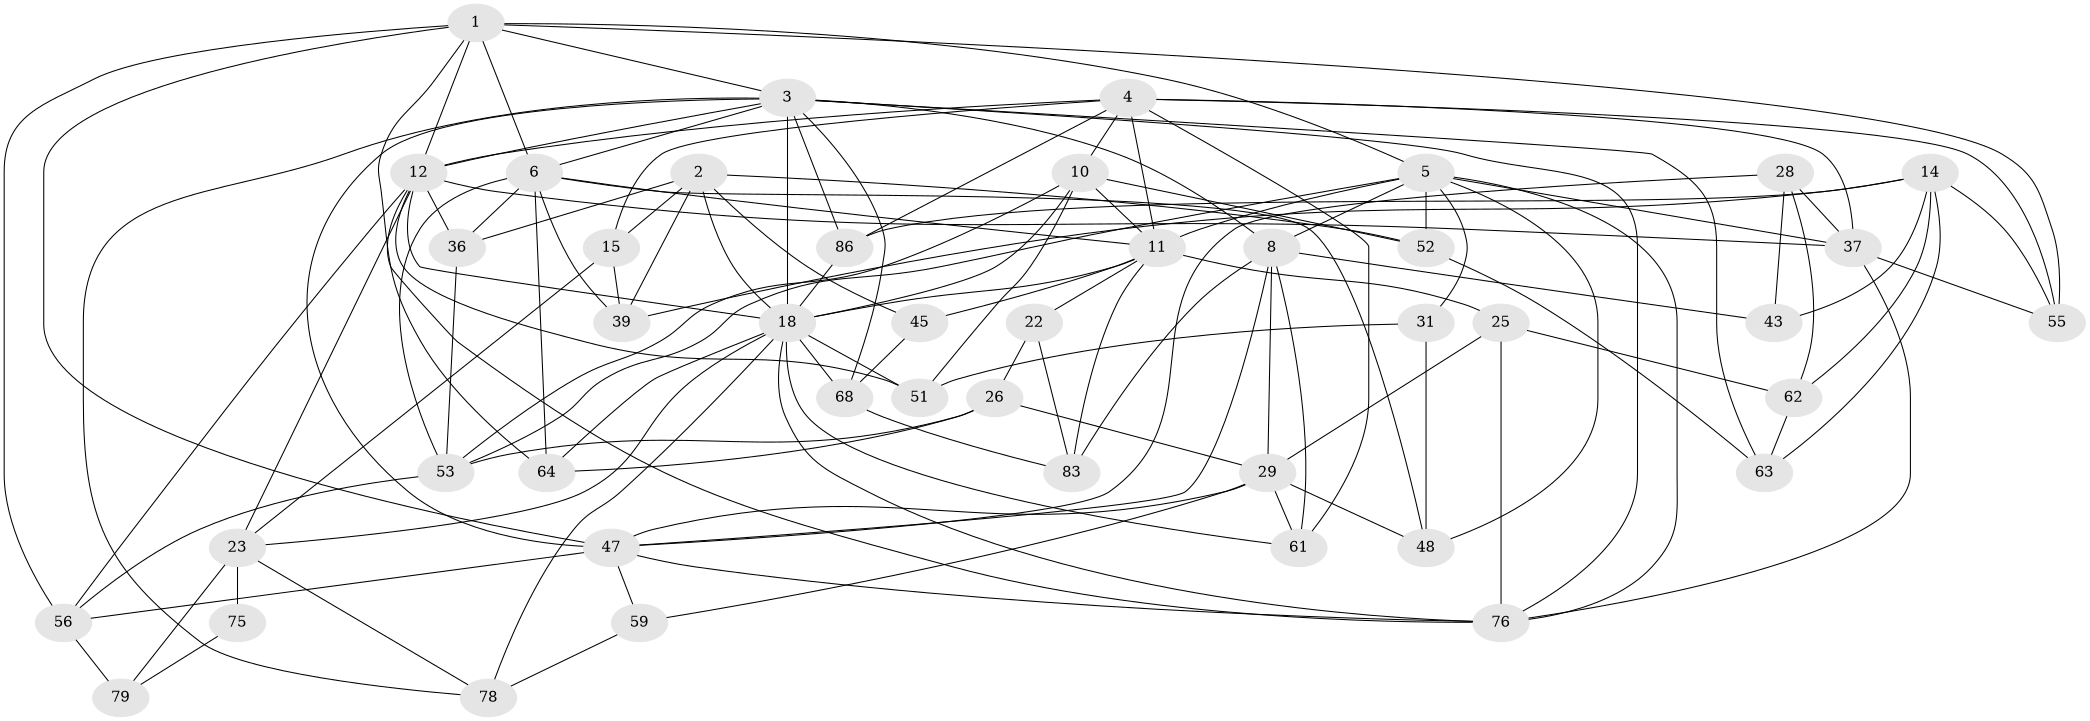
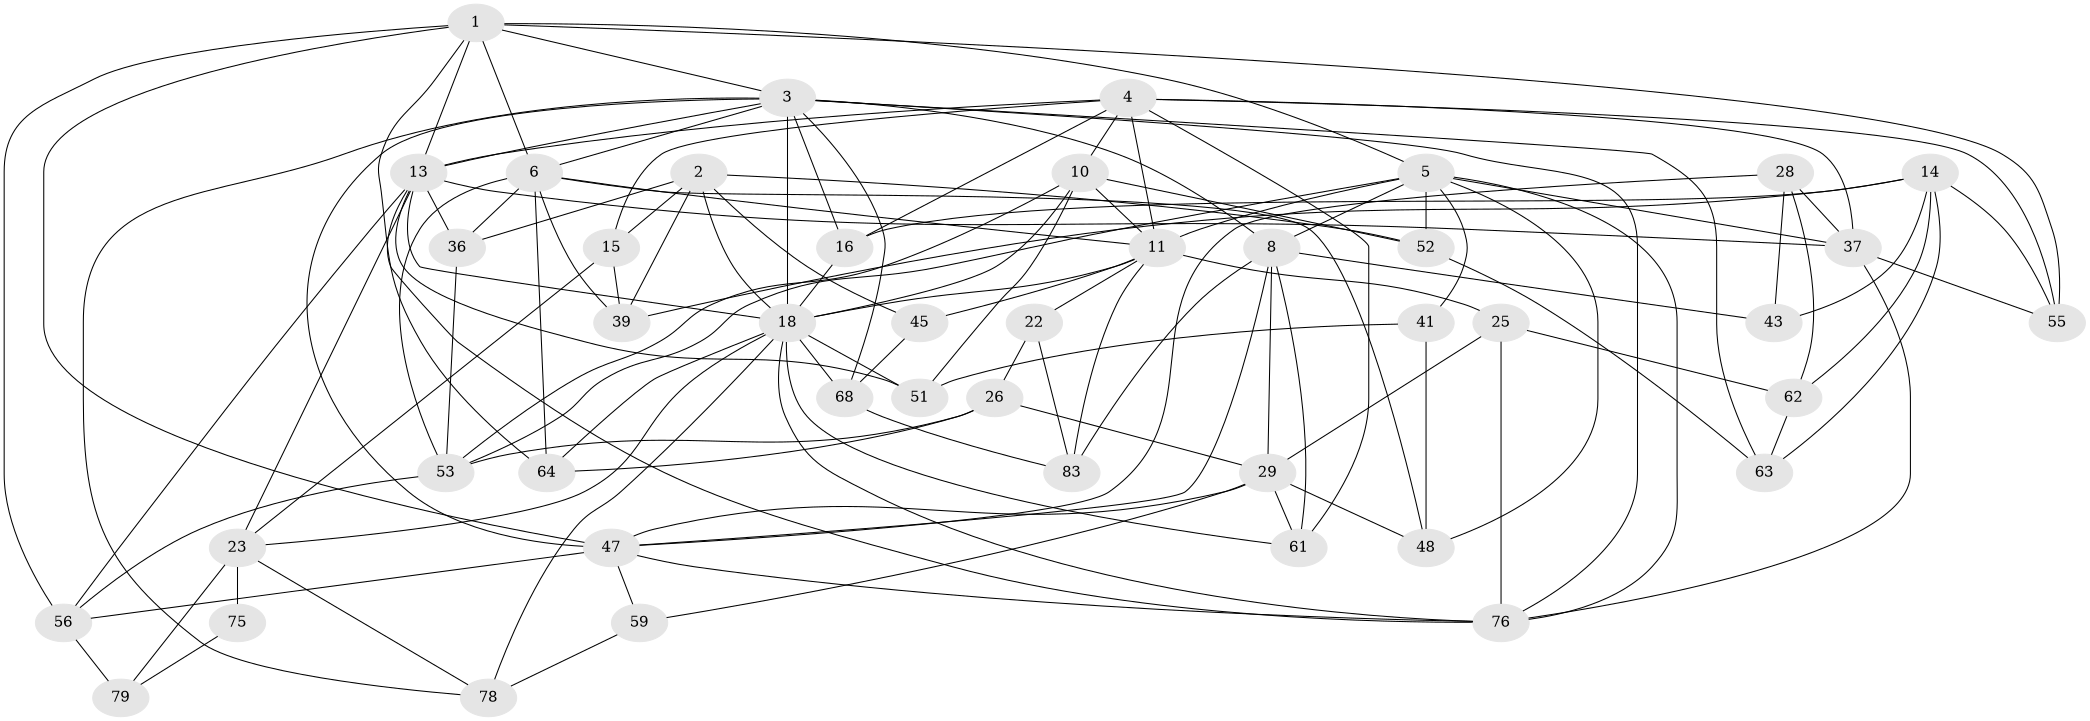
(419, 173) -> (419, 173)
(845, 248) -> (845, 248)
(1426, 323) -> (1426, 323)
